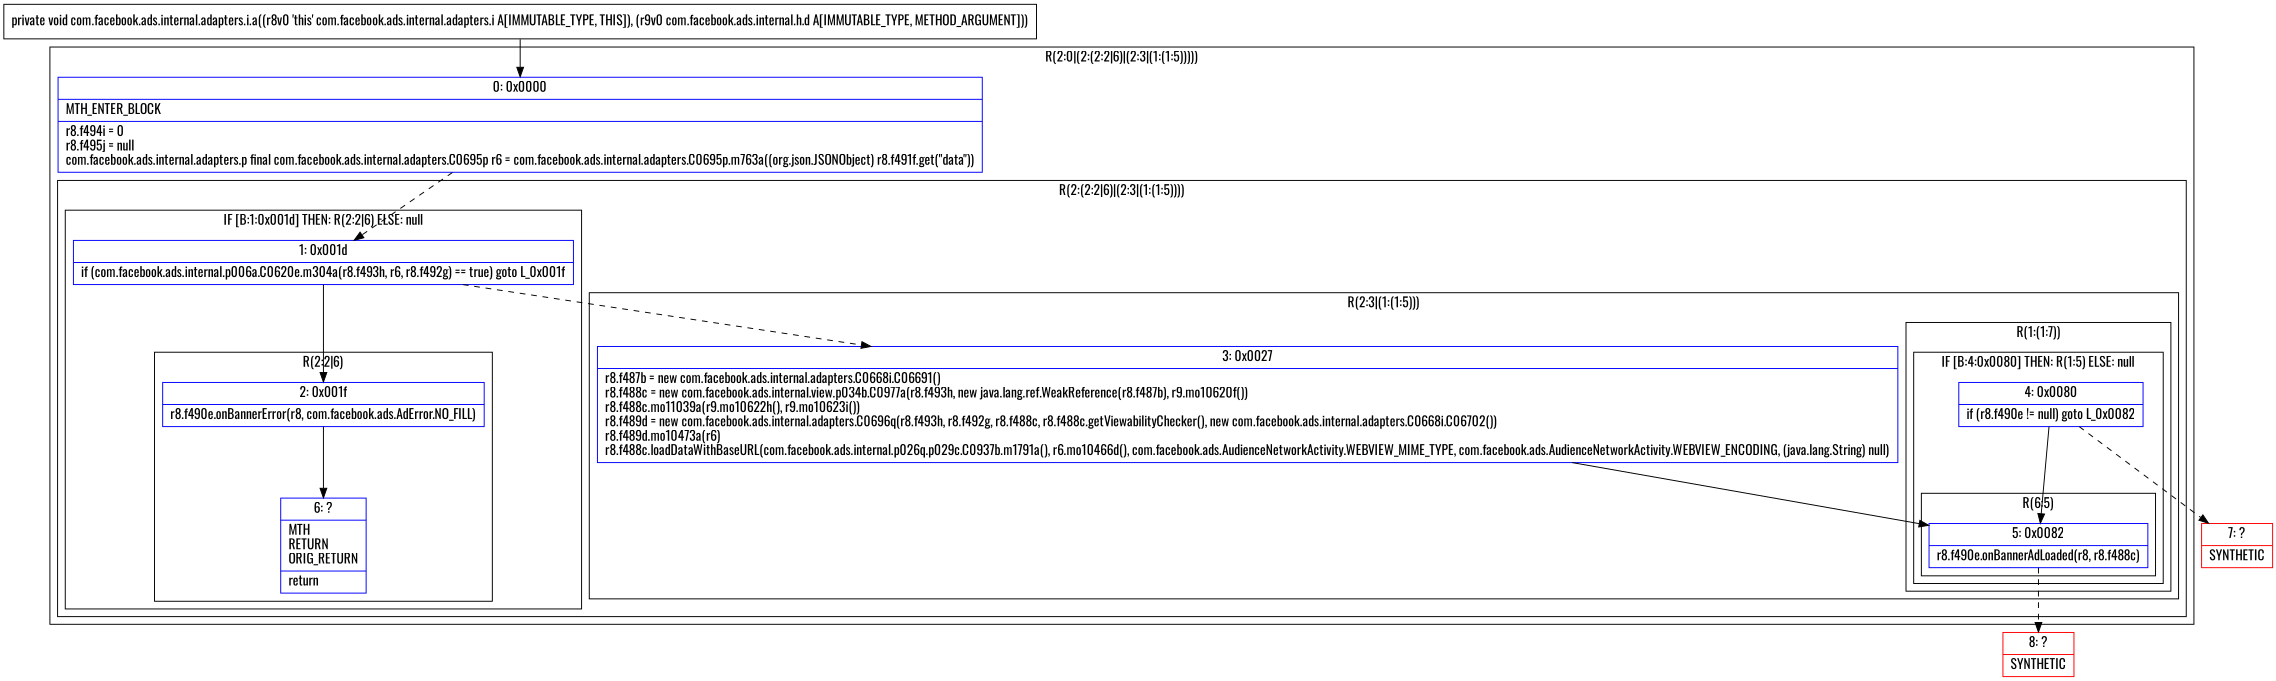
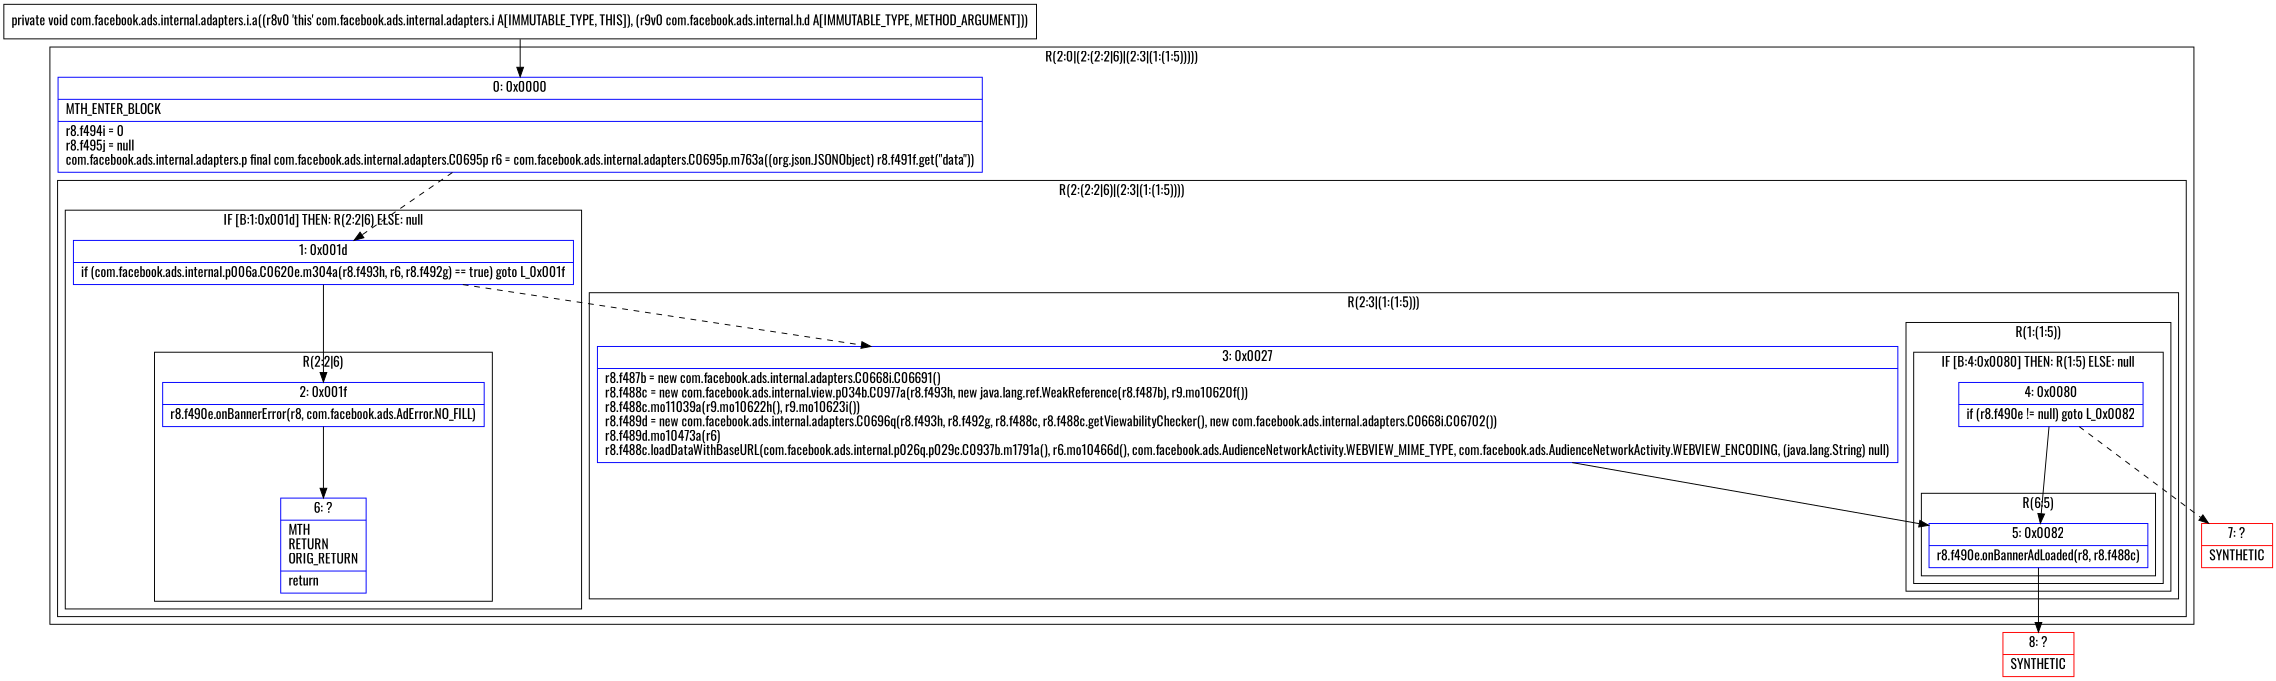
(2038, 334) -> (2038, 334)
(2038, 606) -> (2038, 606)
